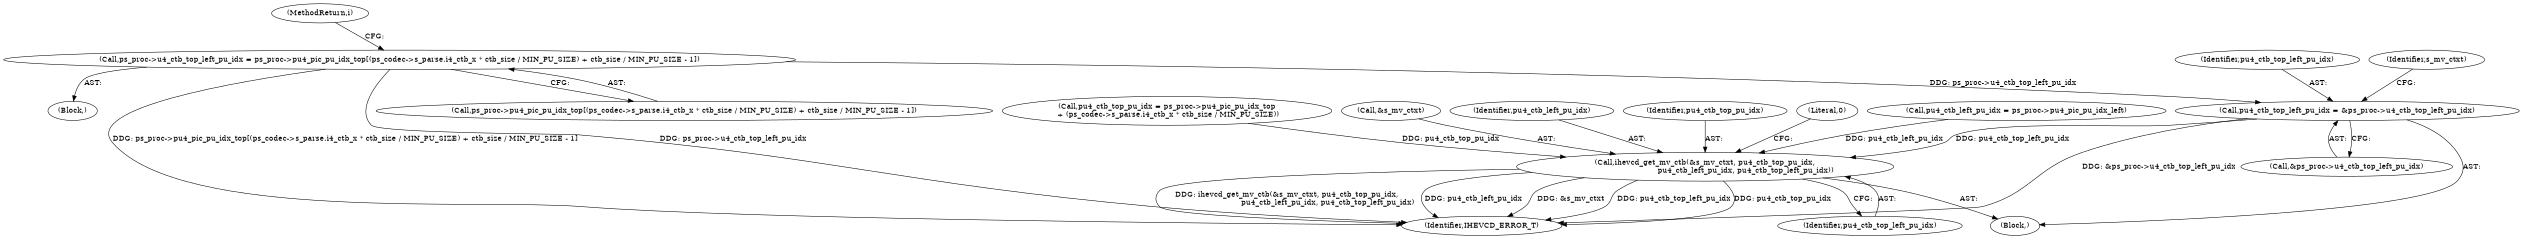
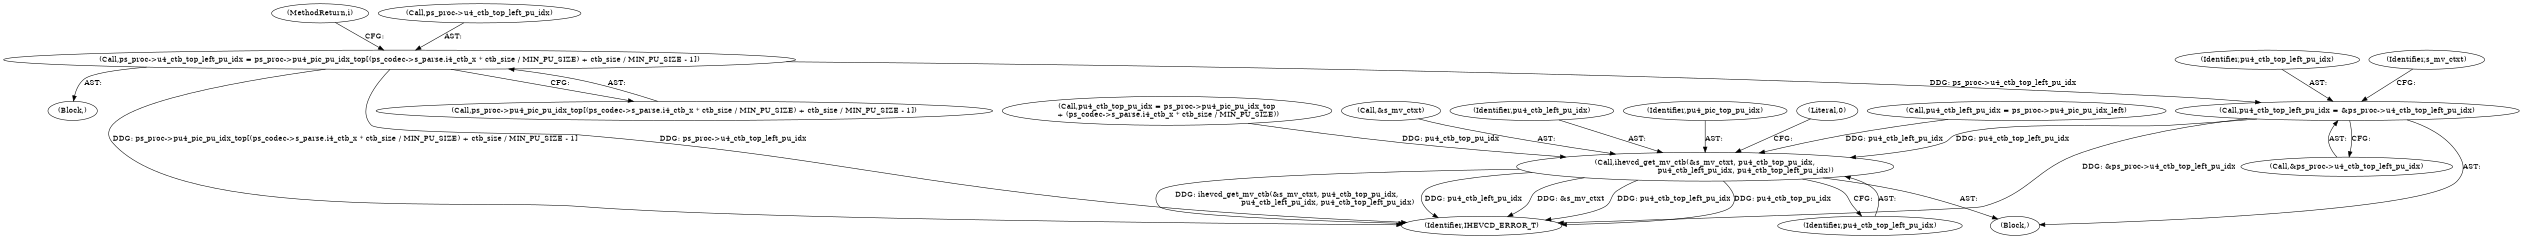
none -> (480, 13)
(1705, 111) -> (1705, 111)
